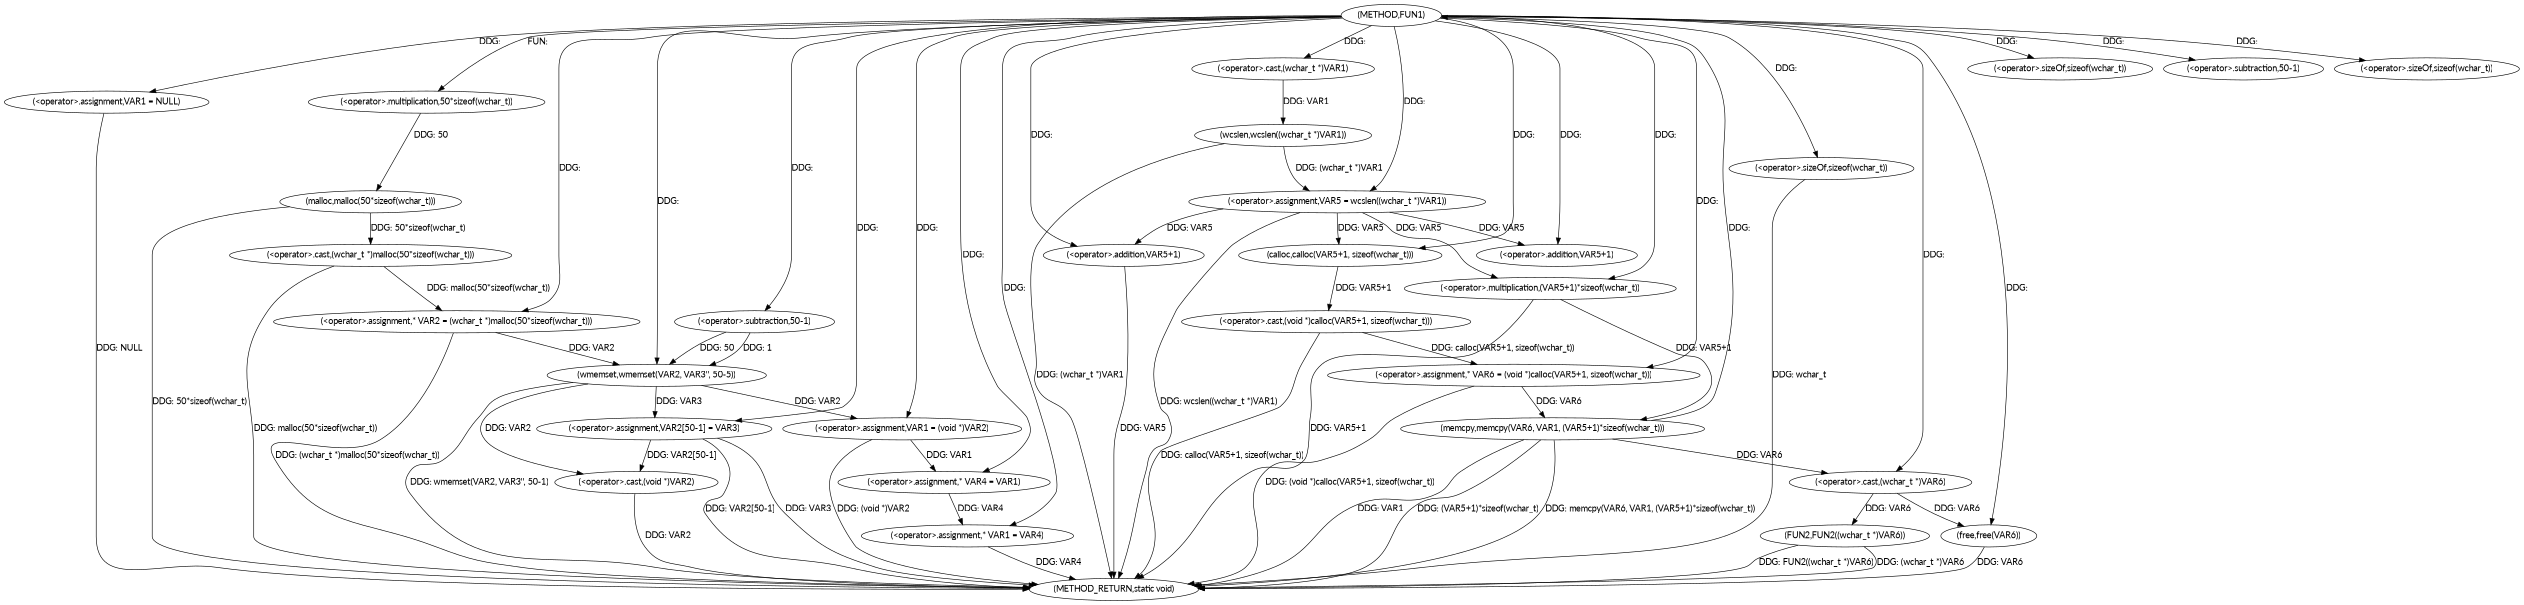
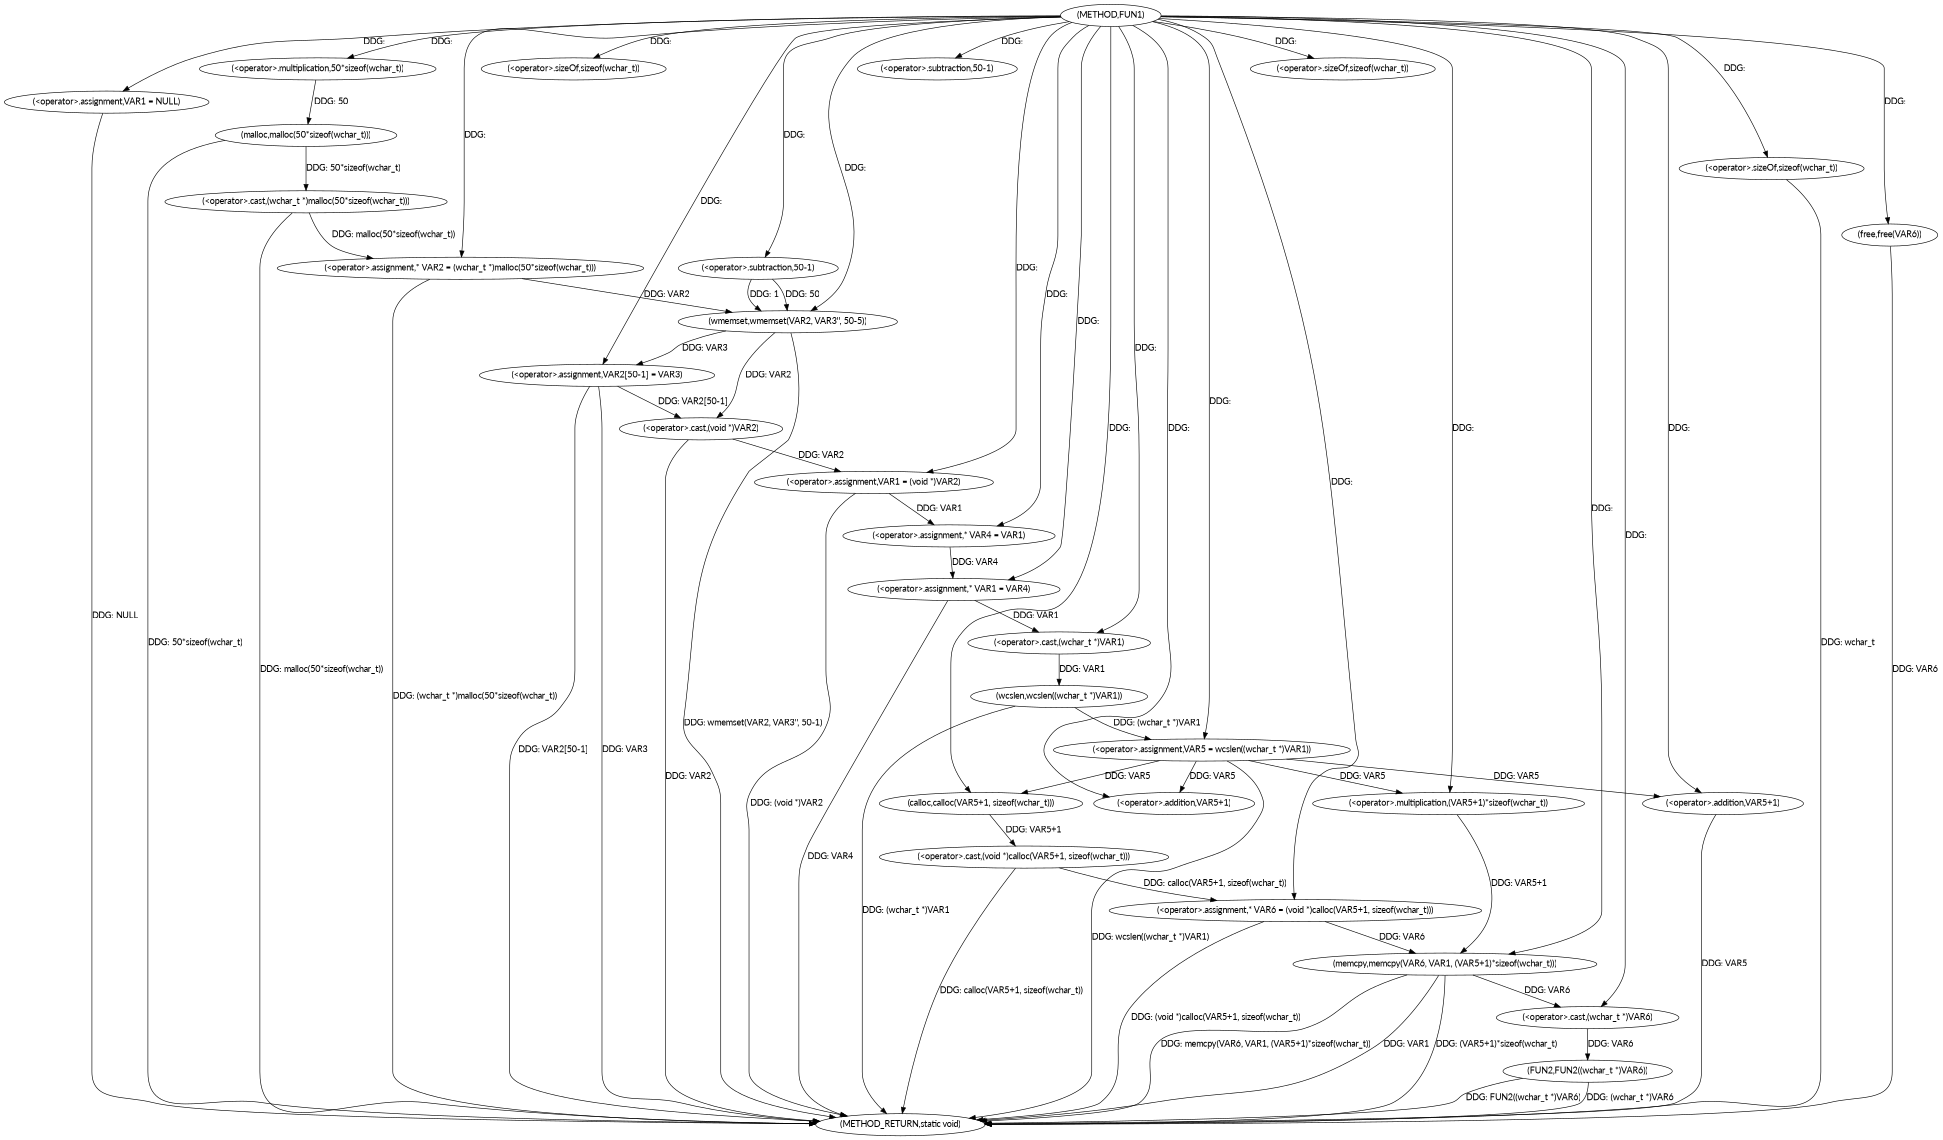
(539, 42) -> (443, 42)
(1725, 129) -> (1591, 320)
(1311, 397) -> none
(776, 401) -> (784, 454)
(1927, 510) -> none
none -> (1005, 616)
